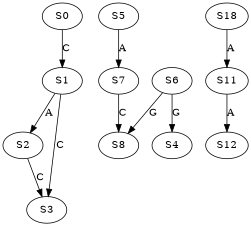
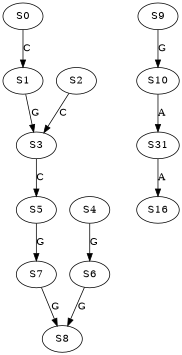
none -> (158, 16)
(227, 16) -> (158, 81)
(122, 49) -> (41, 242)
(227, 81) -> (158, 145)
(172, 109) -> (90, 238)
(45, 110) -> none
(123, 113) -> (56, 307)
(60, 145) -> (36, 113)
(227, 145) -> (158, 210)
none -> (36, 174)
